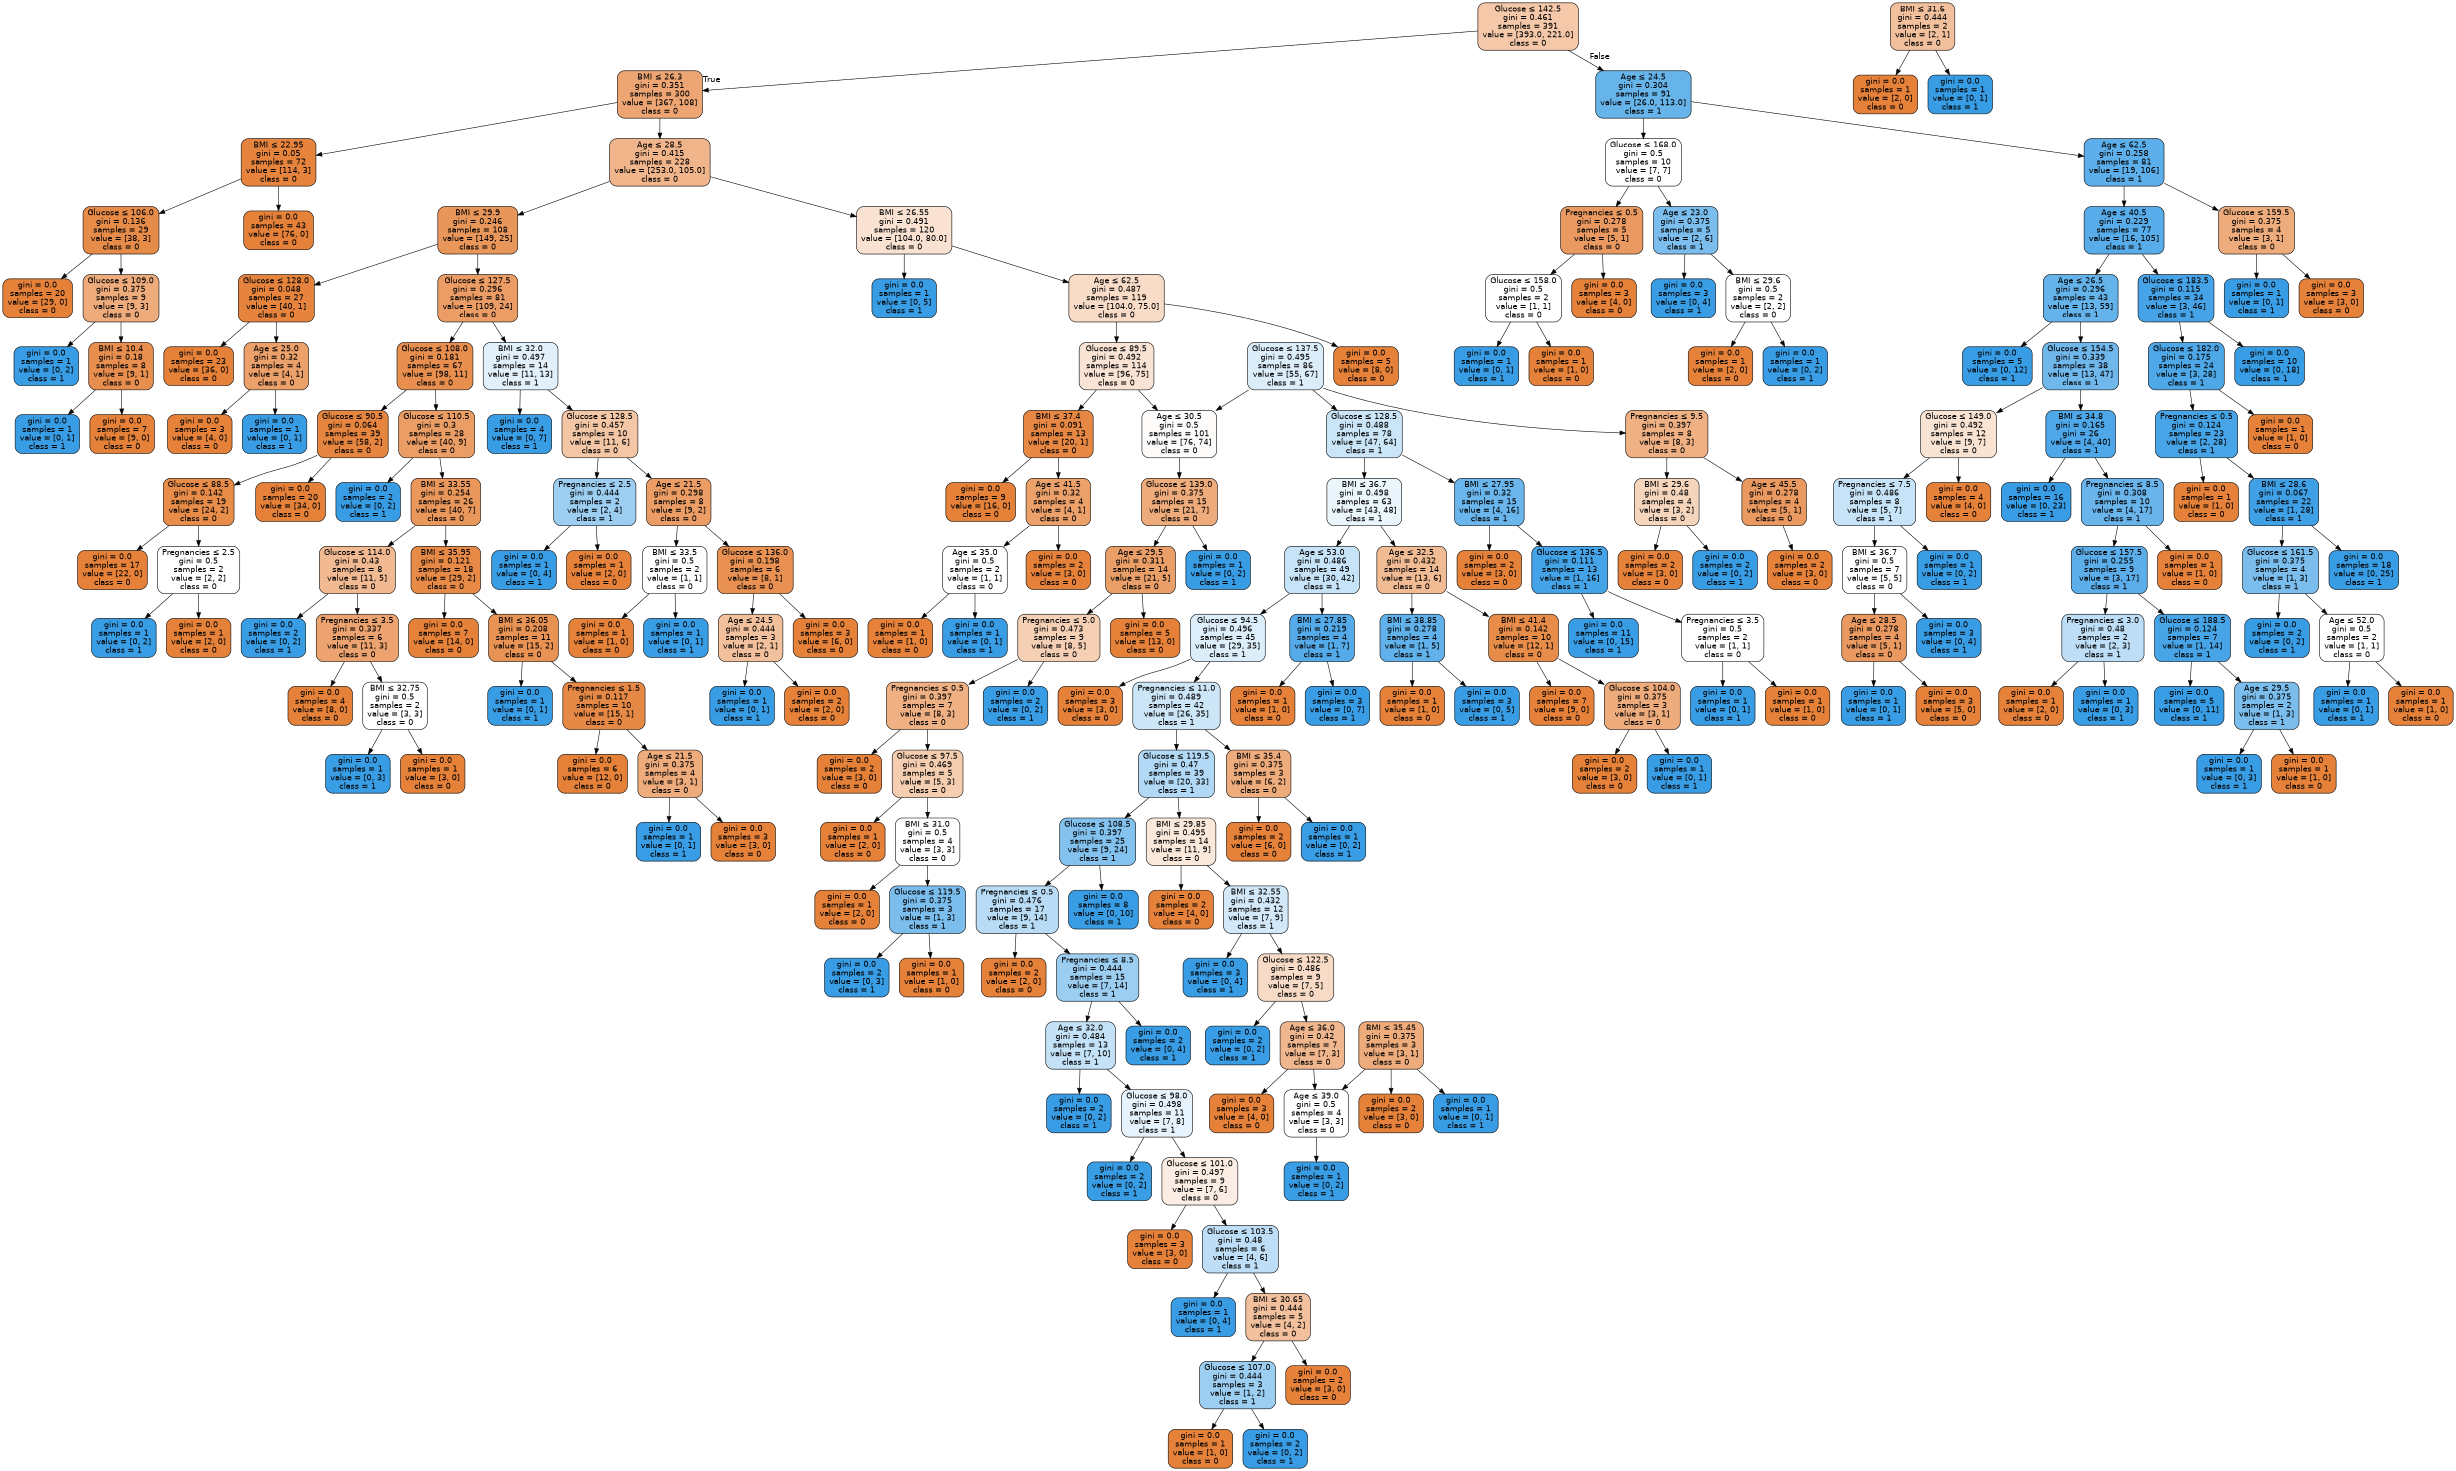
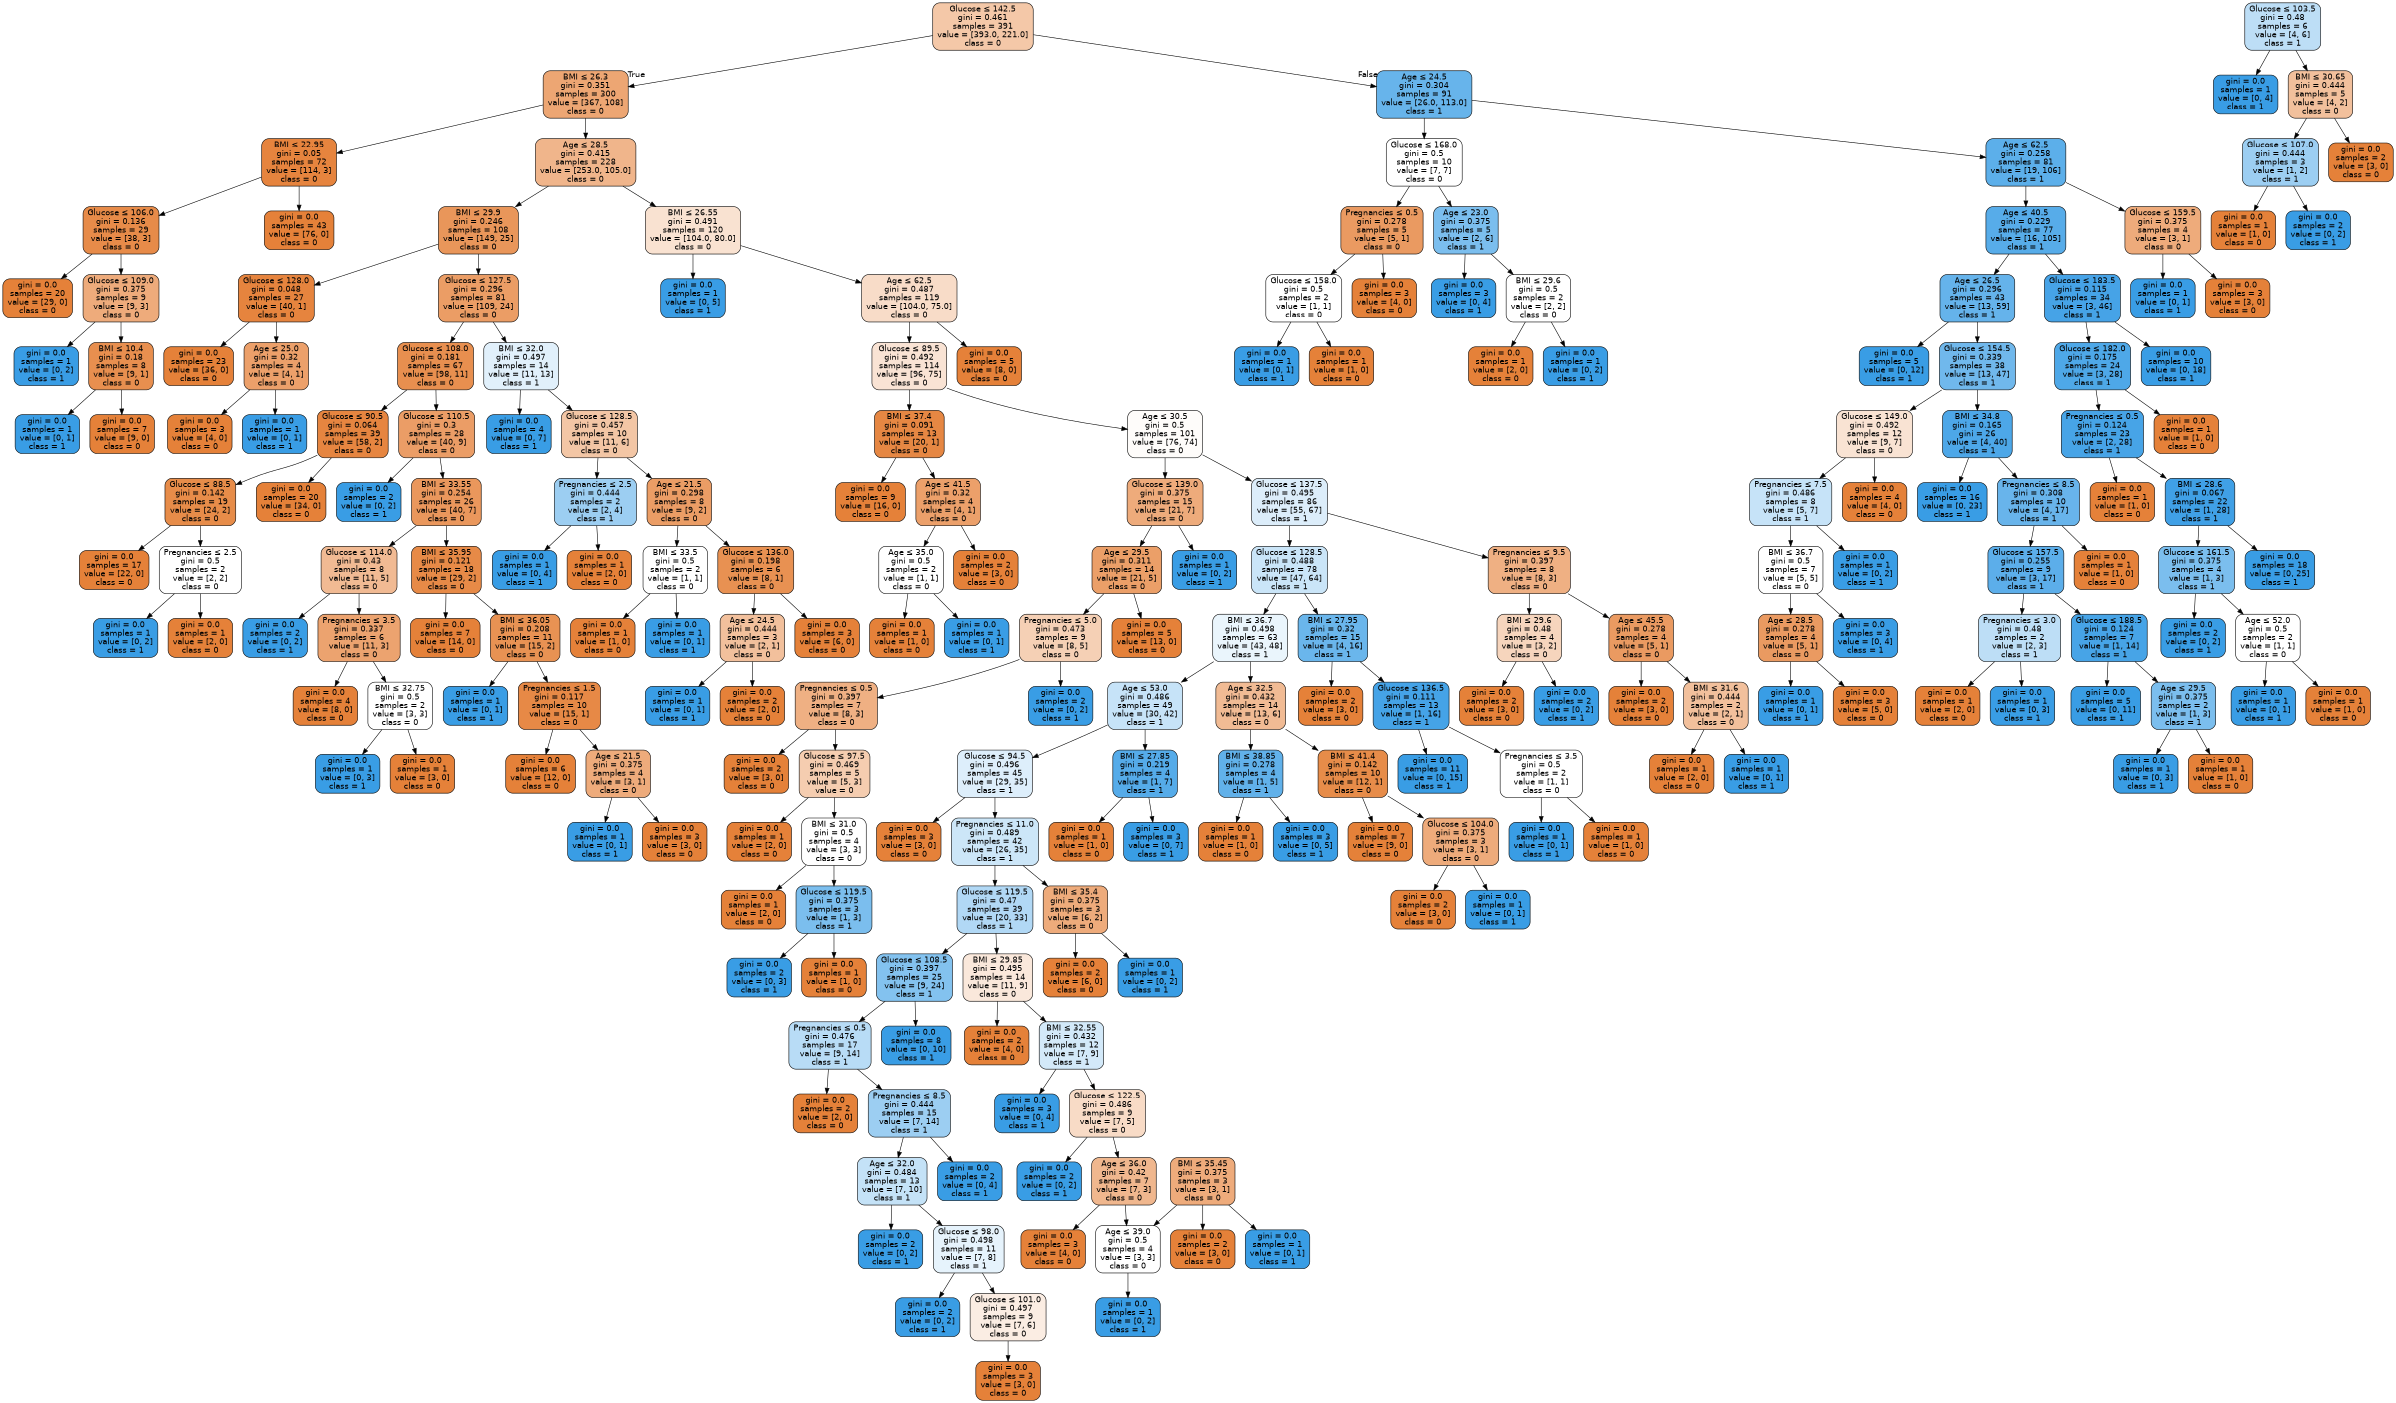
(1235, 399) -> (1224, 467)
none -> (1676, 670)
(928, 791) -> (835, 791)
(1219, 1213) -> none
